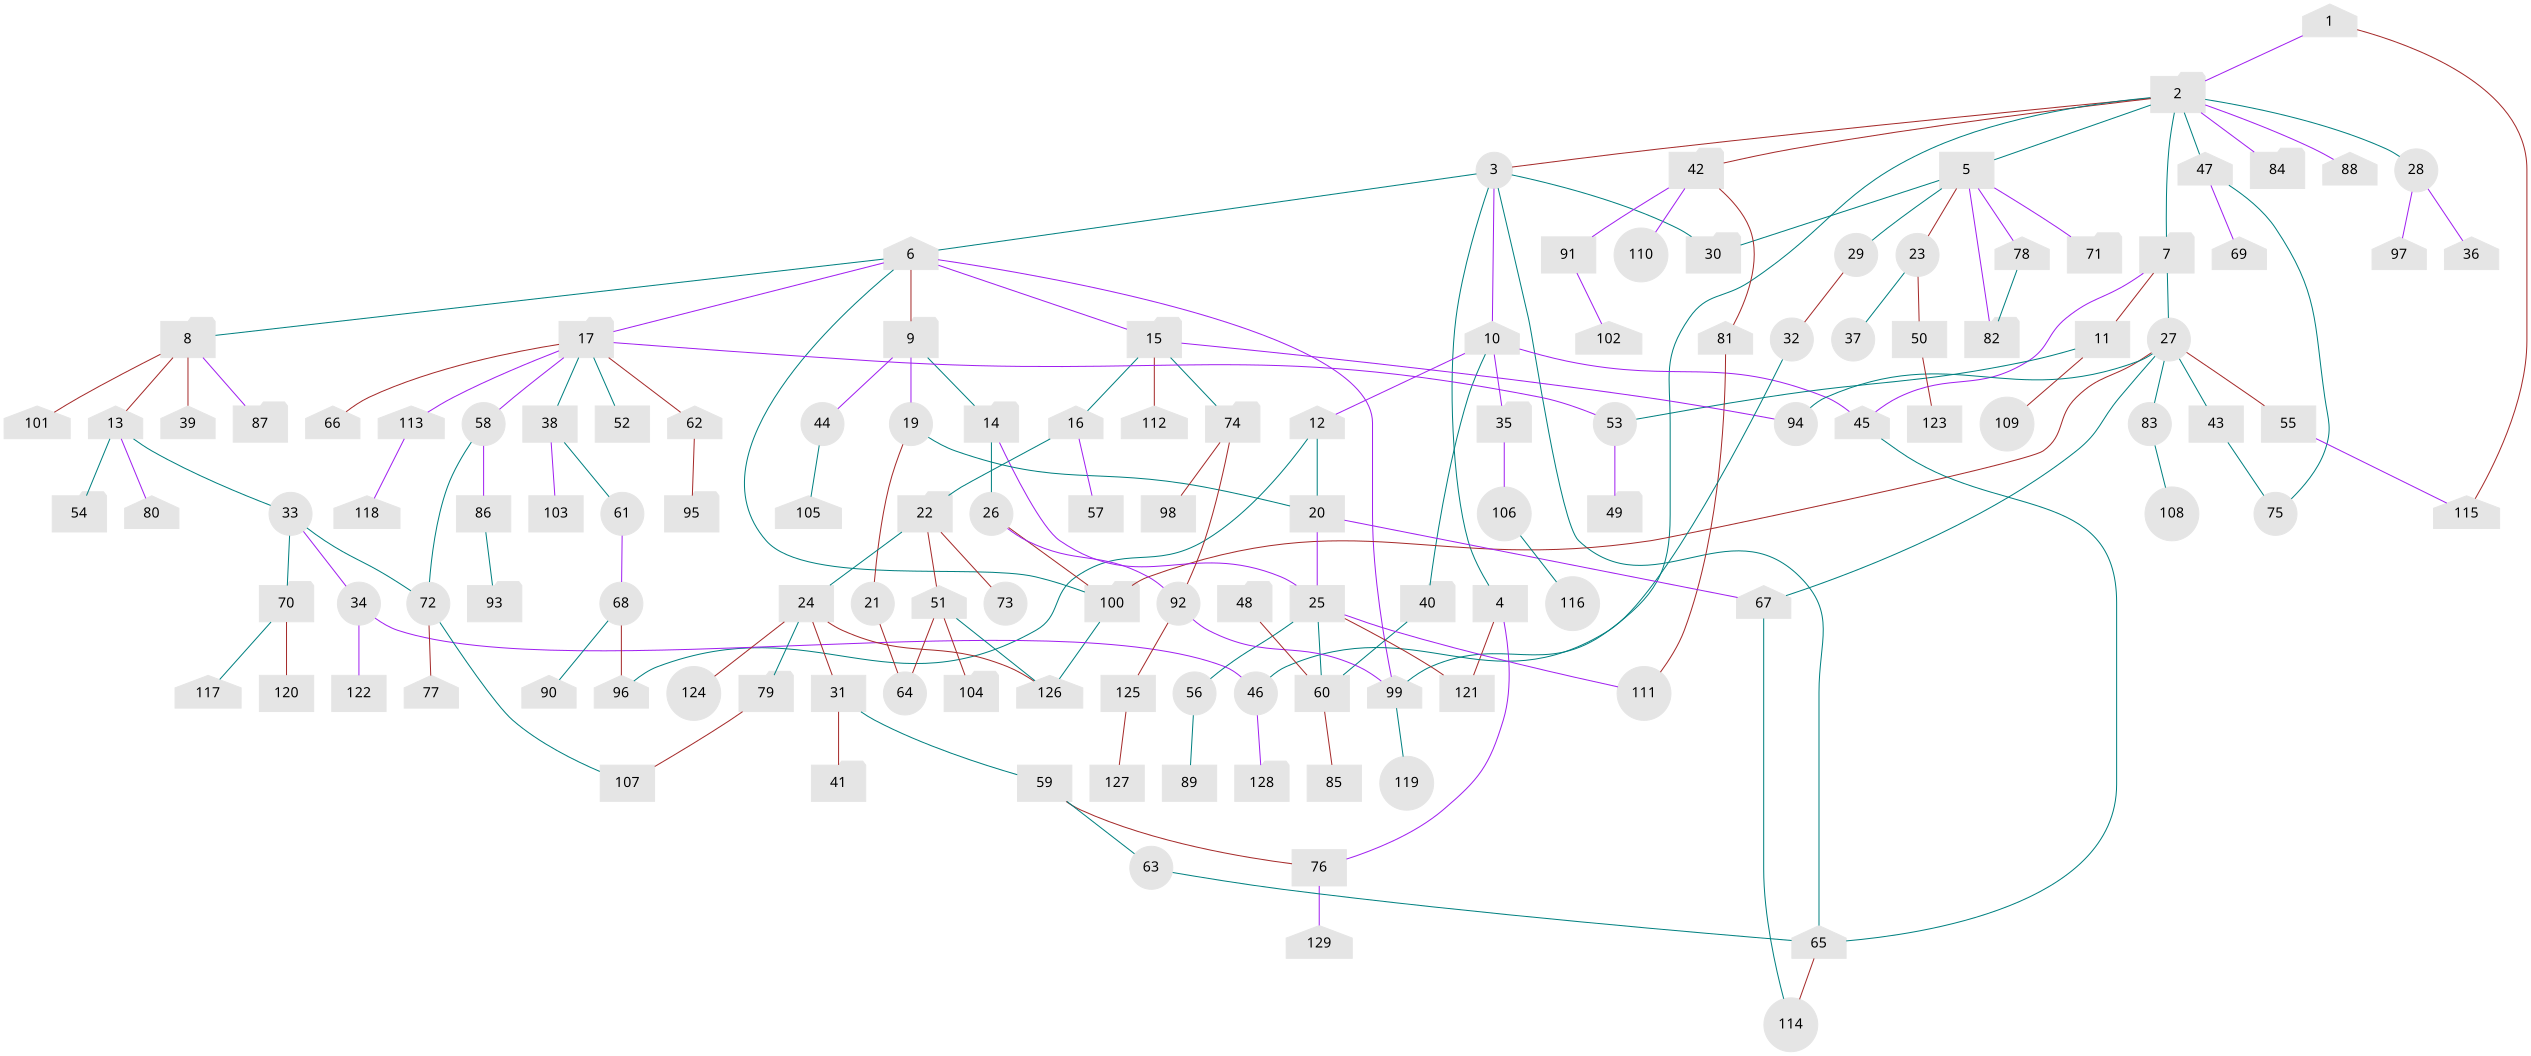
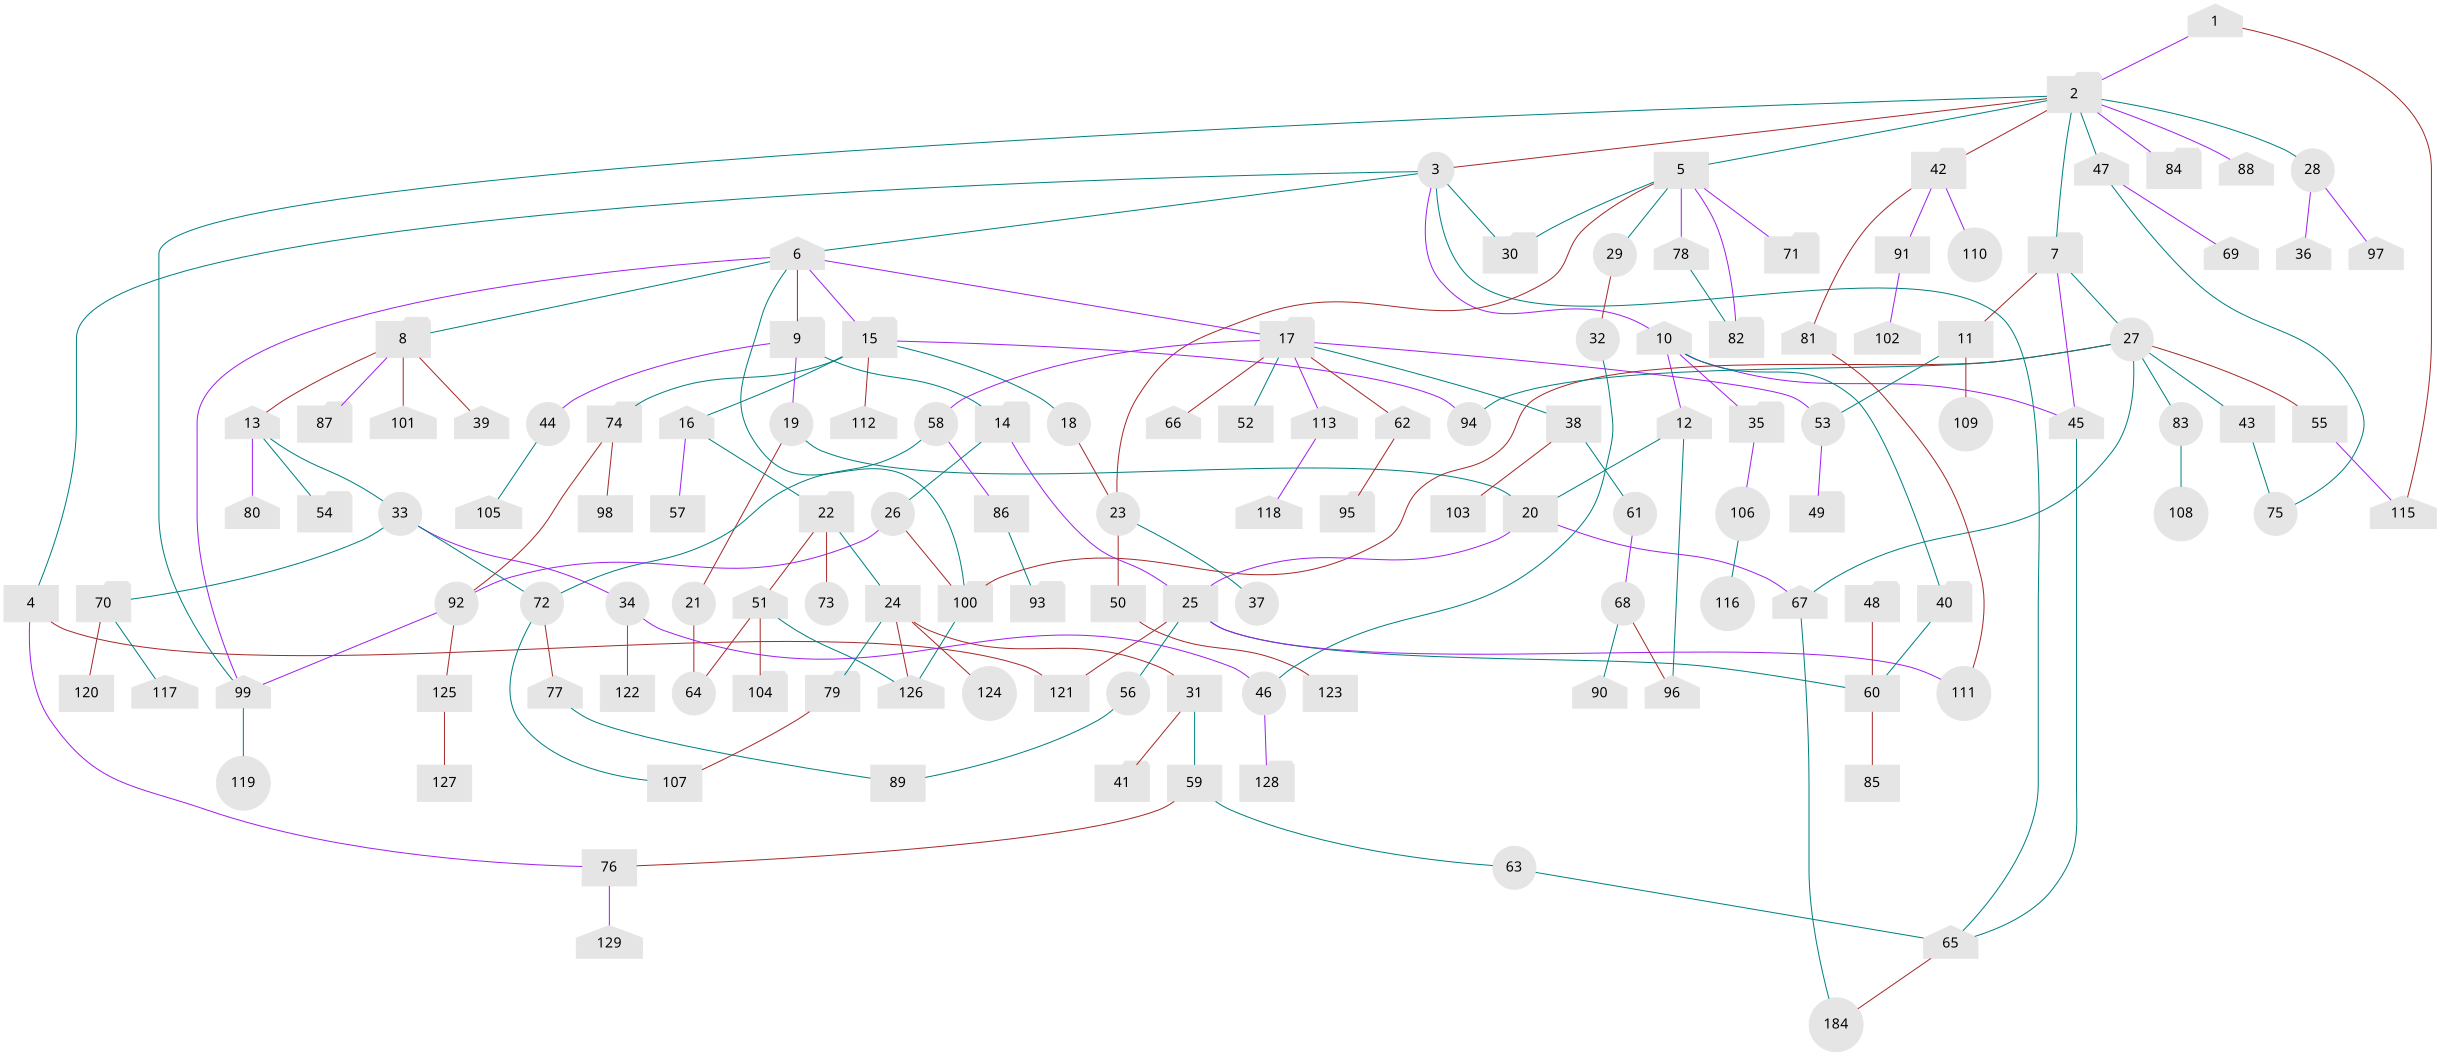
none -> (1069, 424)
(553, 469) -> (1516, 469)
none -> (718, 752)
(1791, 1025) -> (1836, 1025)
